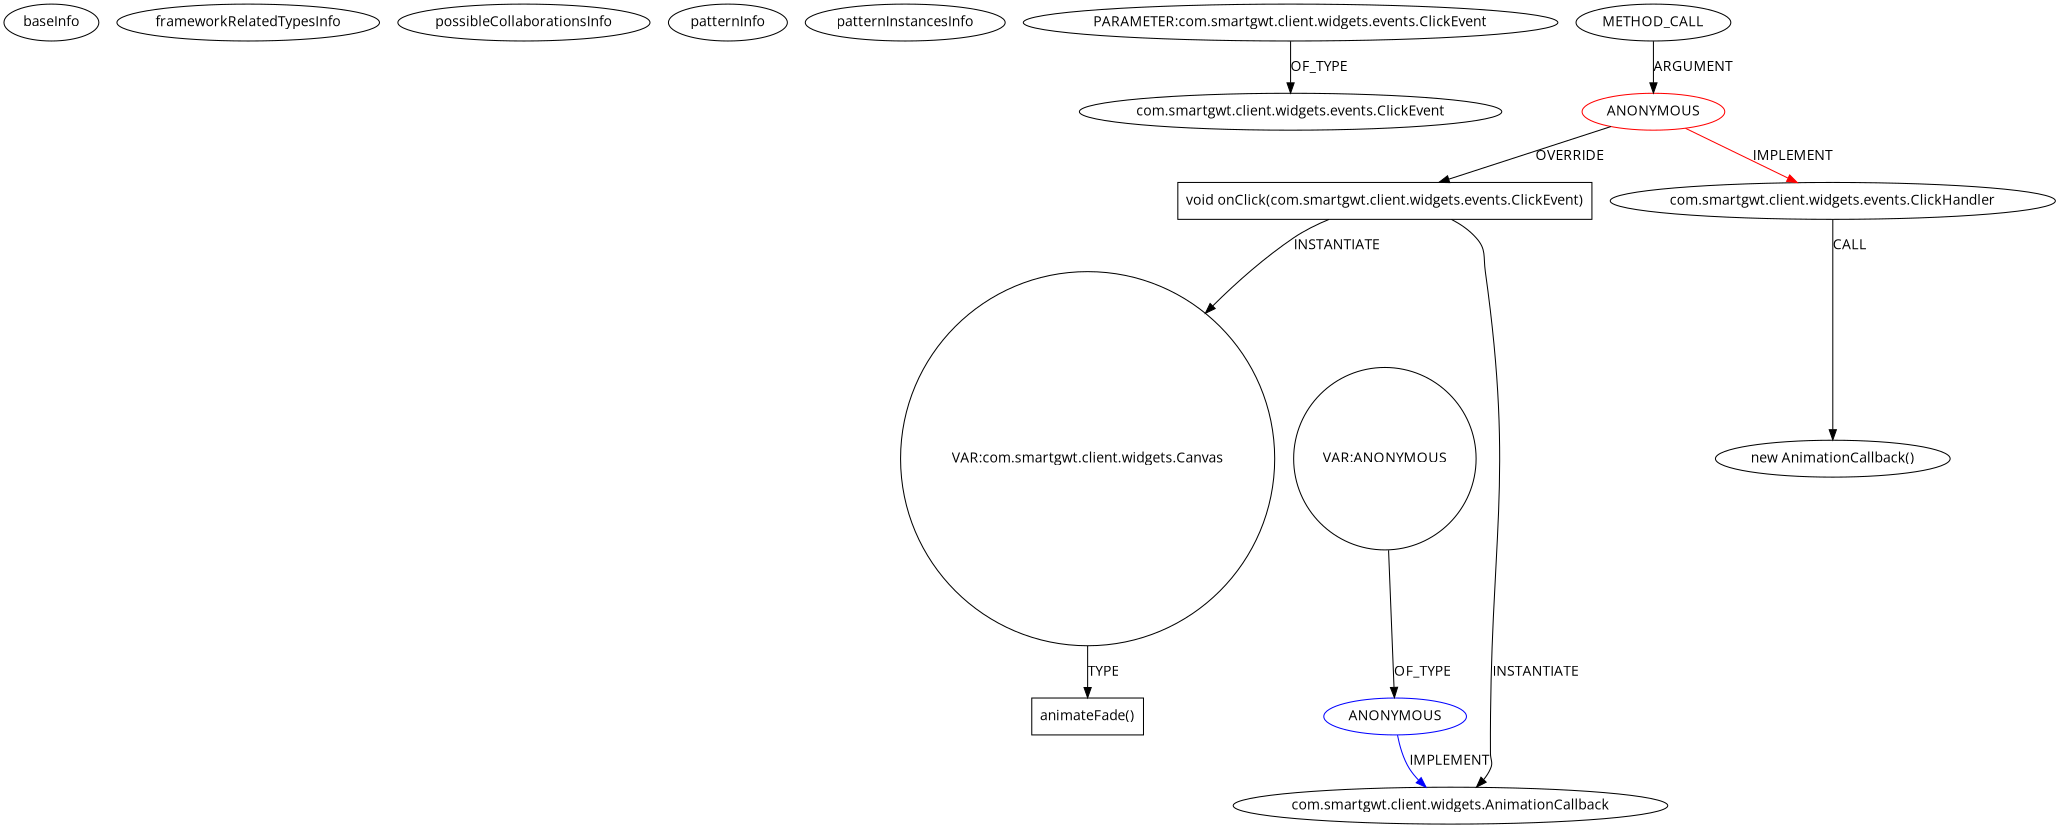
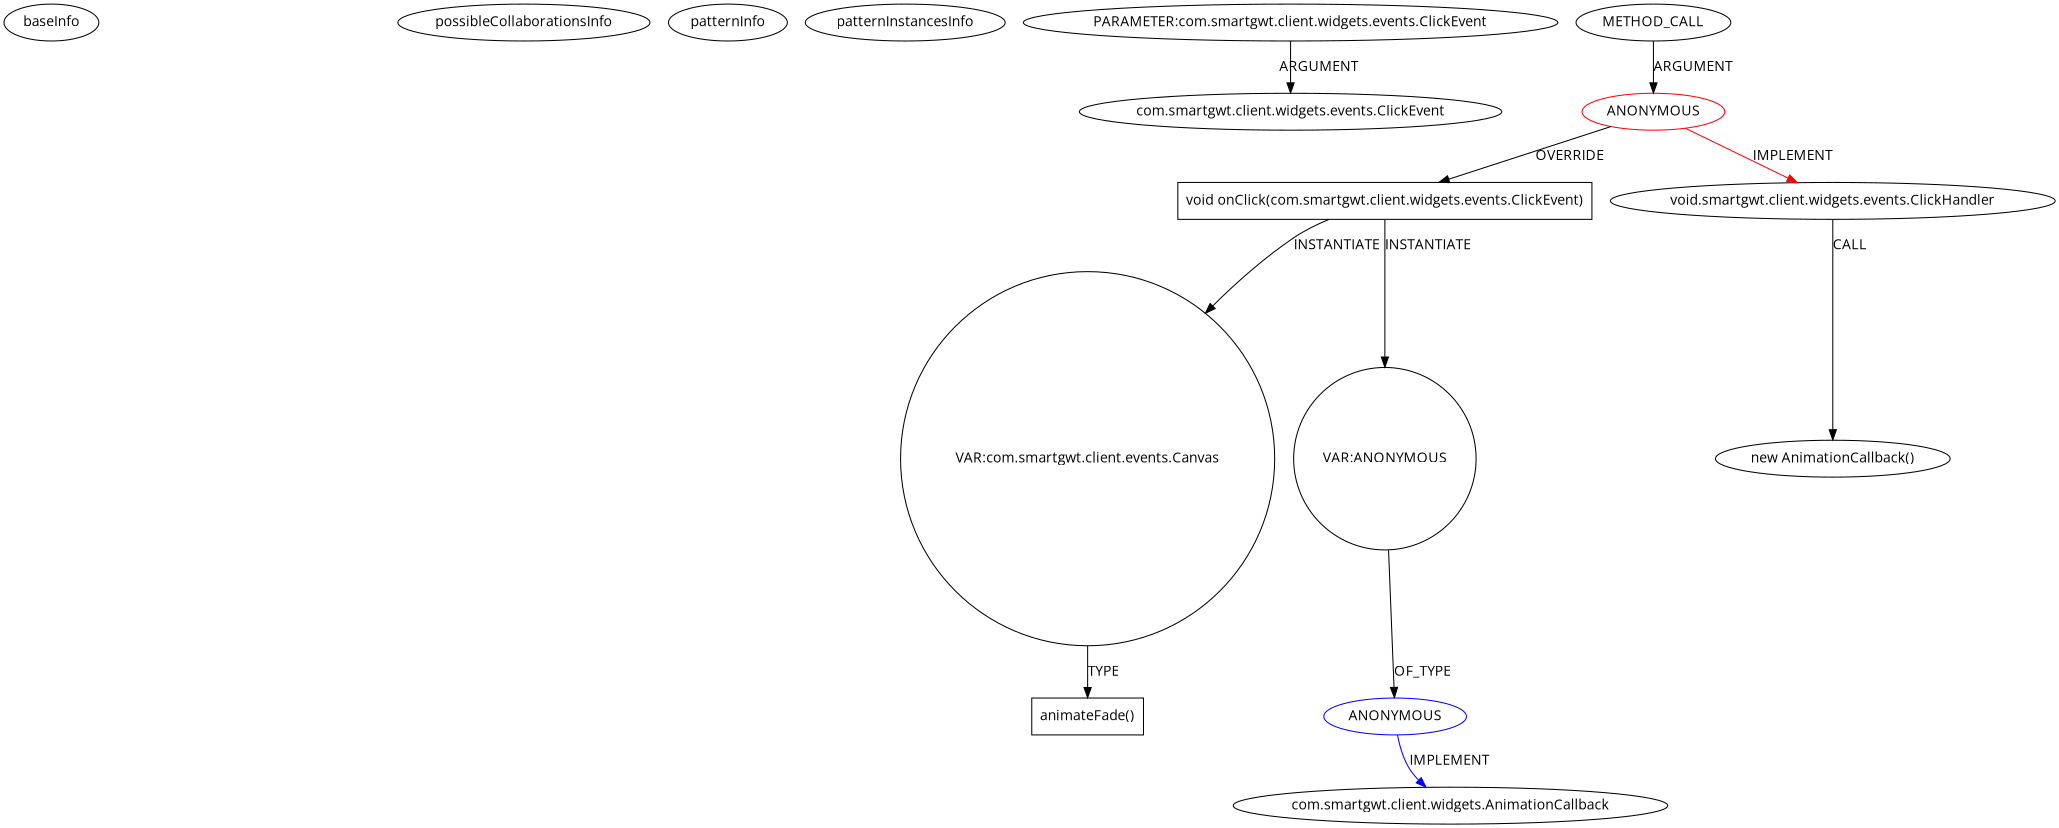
(248, 23) -> none
(1319, 67) -> (1319, 67)
(1833, 201) -> (1833, 201)
(1088, 459) -> (1088, 459)
(1499, 493) -> (1385, 288)
